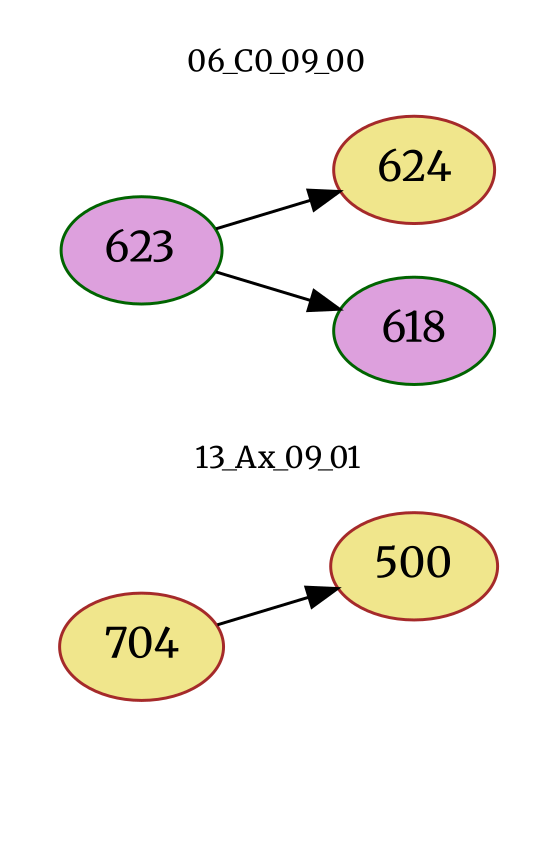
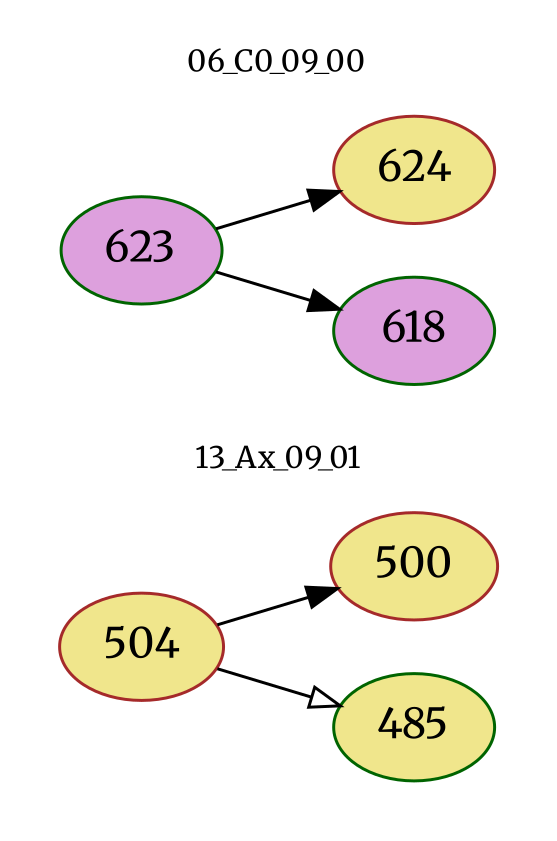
(142, 647) -> (142, 647)
none -> (414, 727)
